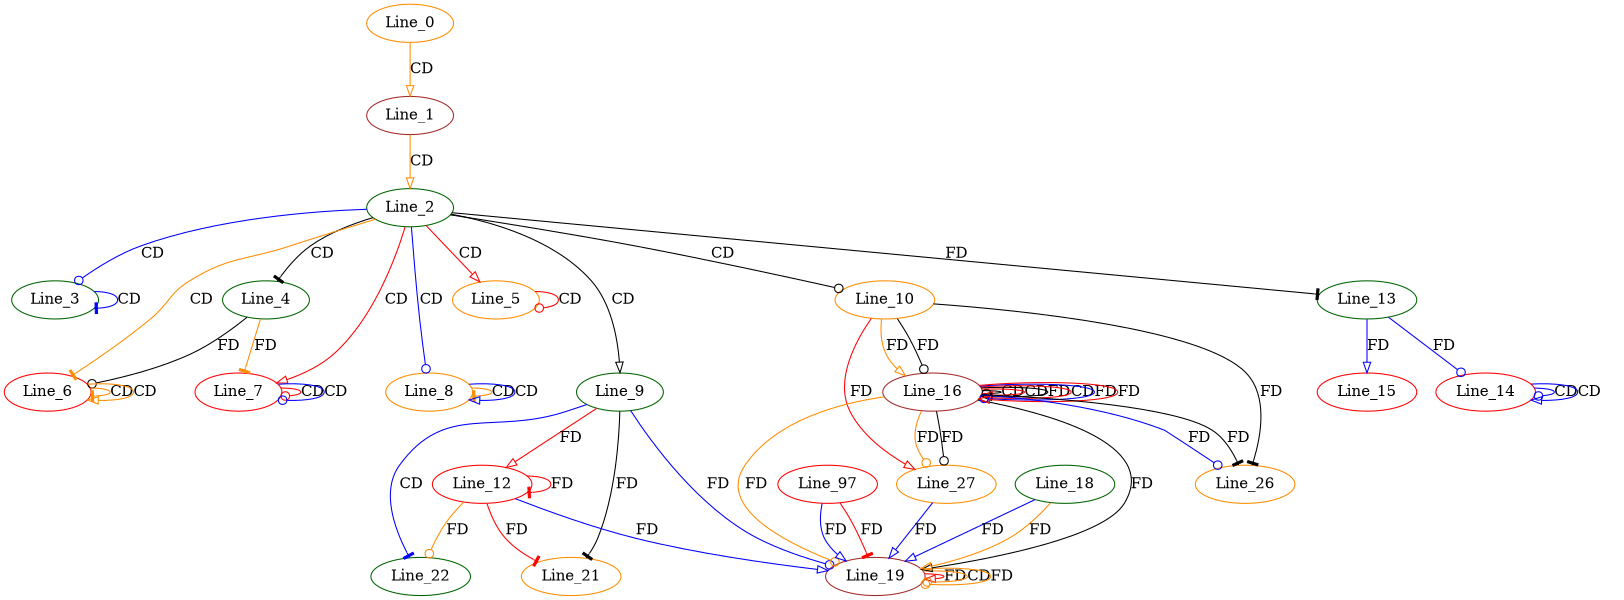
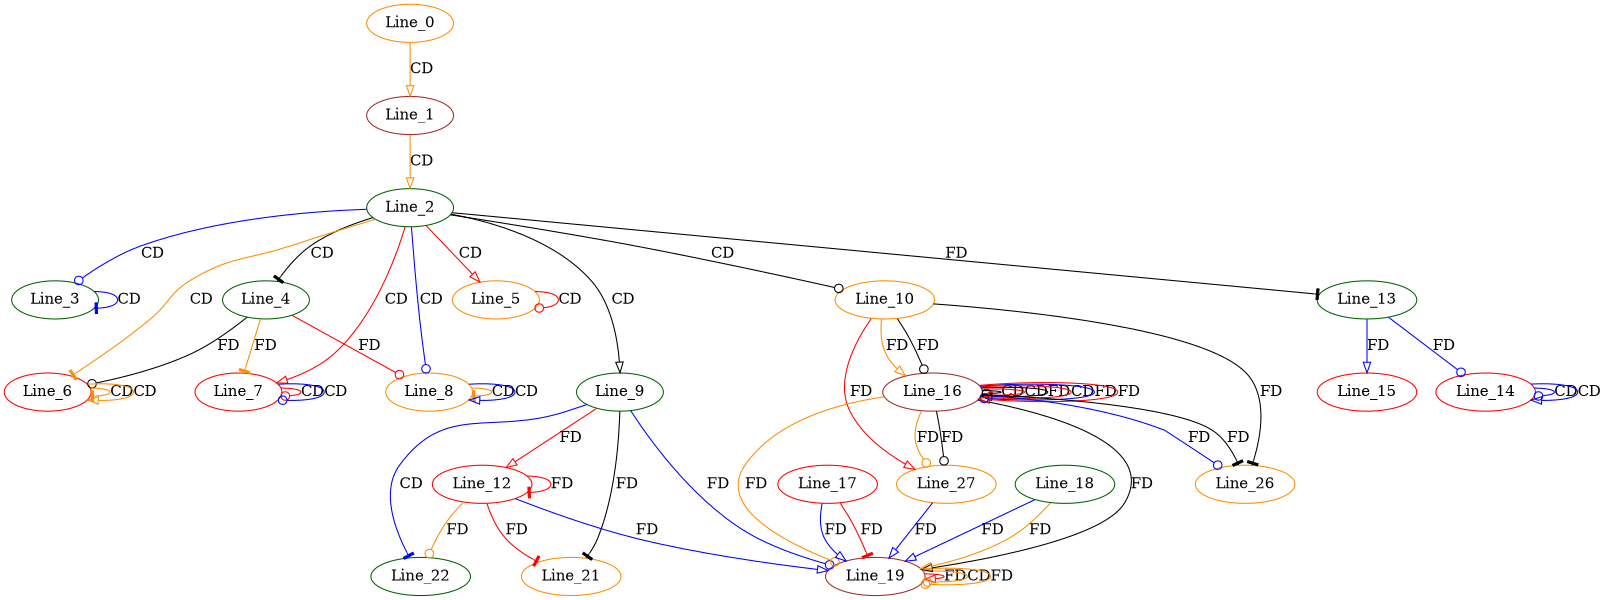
none -> (336, 340)
(828, 484) -> (828, 484)
